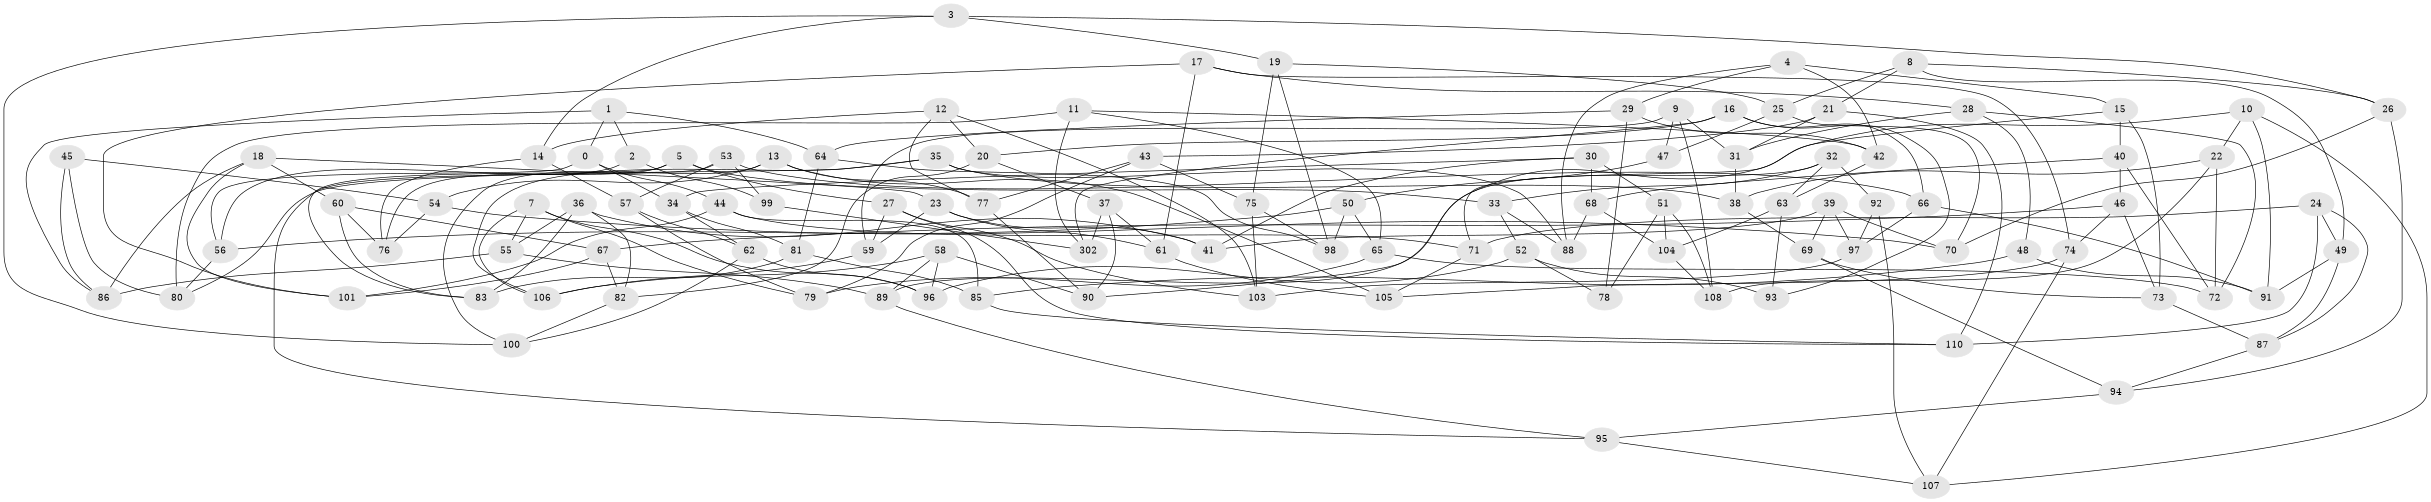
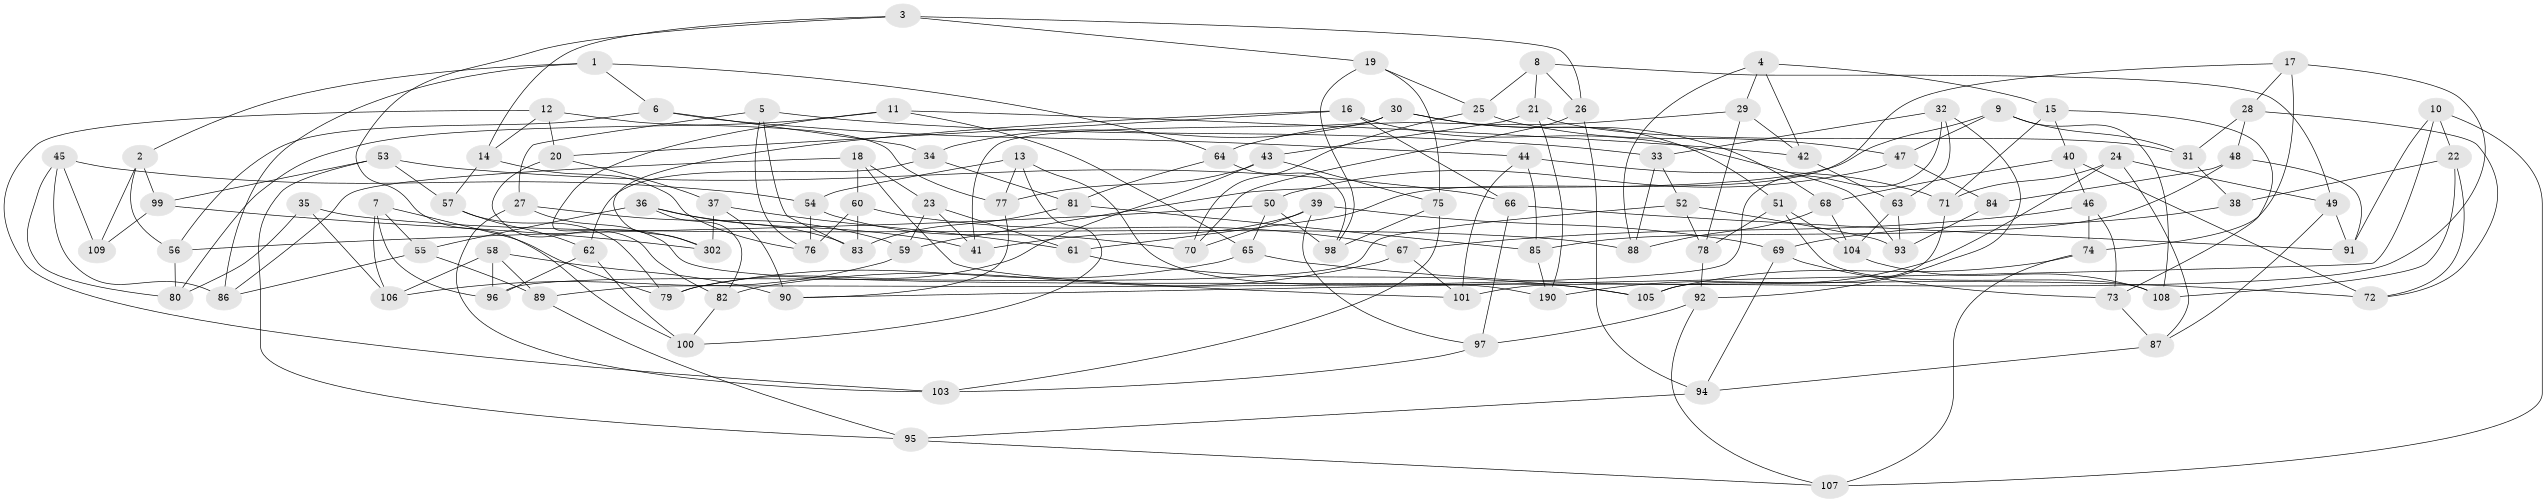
(585, 157) -> (656, 110)
(1373, 186) -> none
none -> (1992, 204)
none -> (97, 251)
none -> (1702, 275)
(1955, 345) -> (1548, 298)
